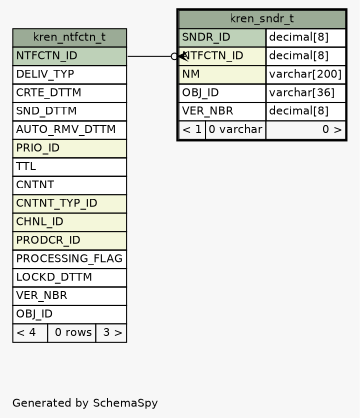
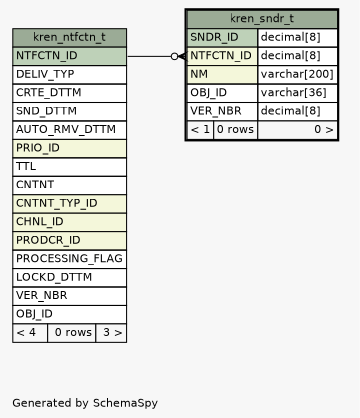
(236, 130) -> (236, 130)
